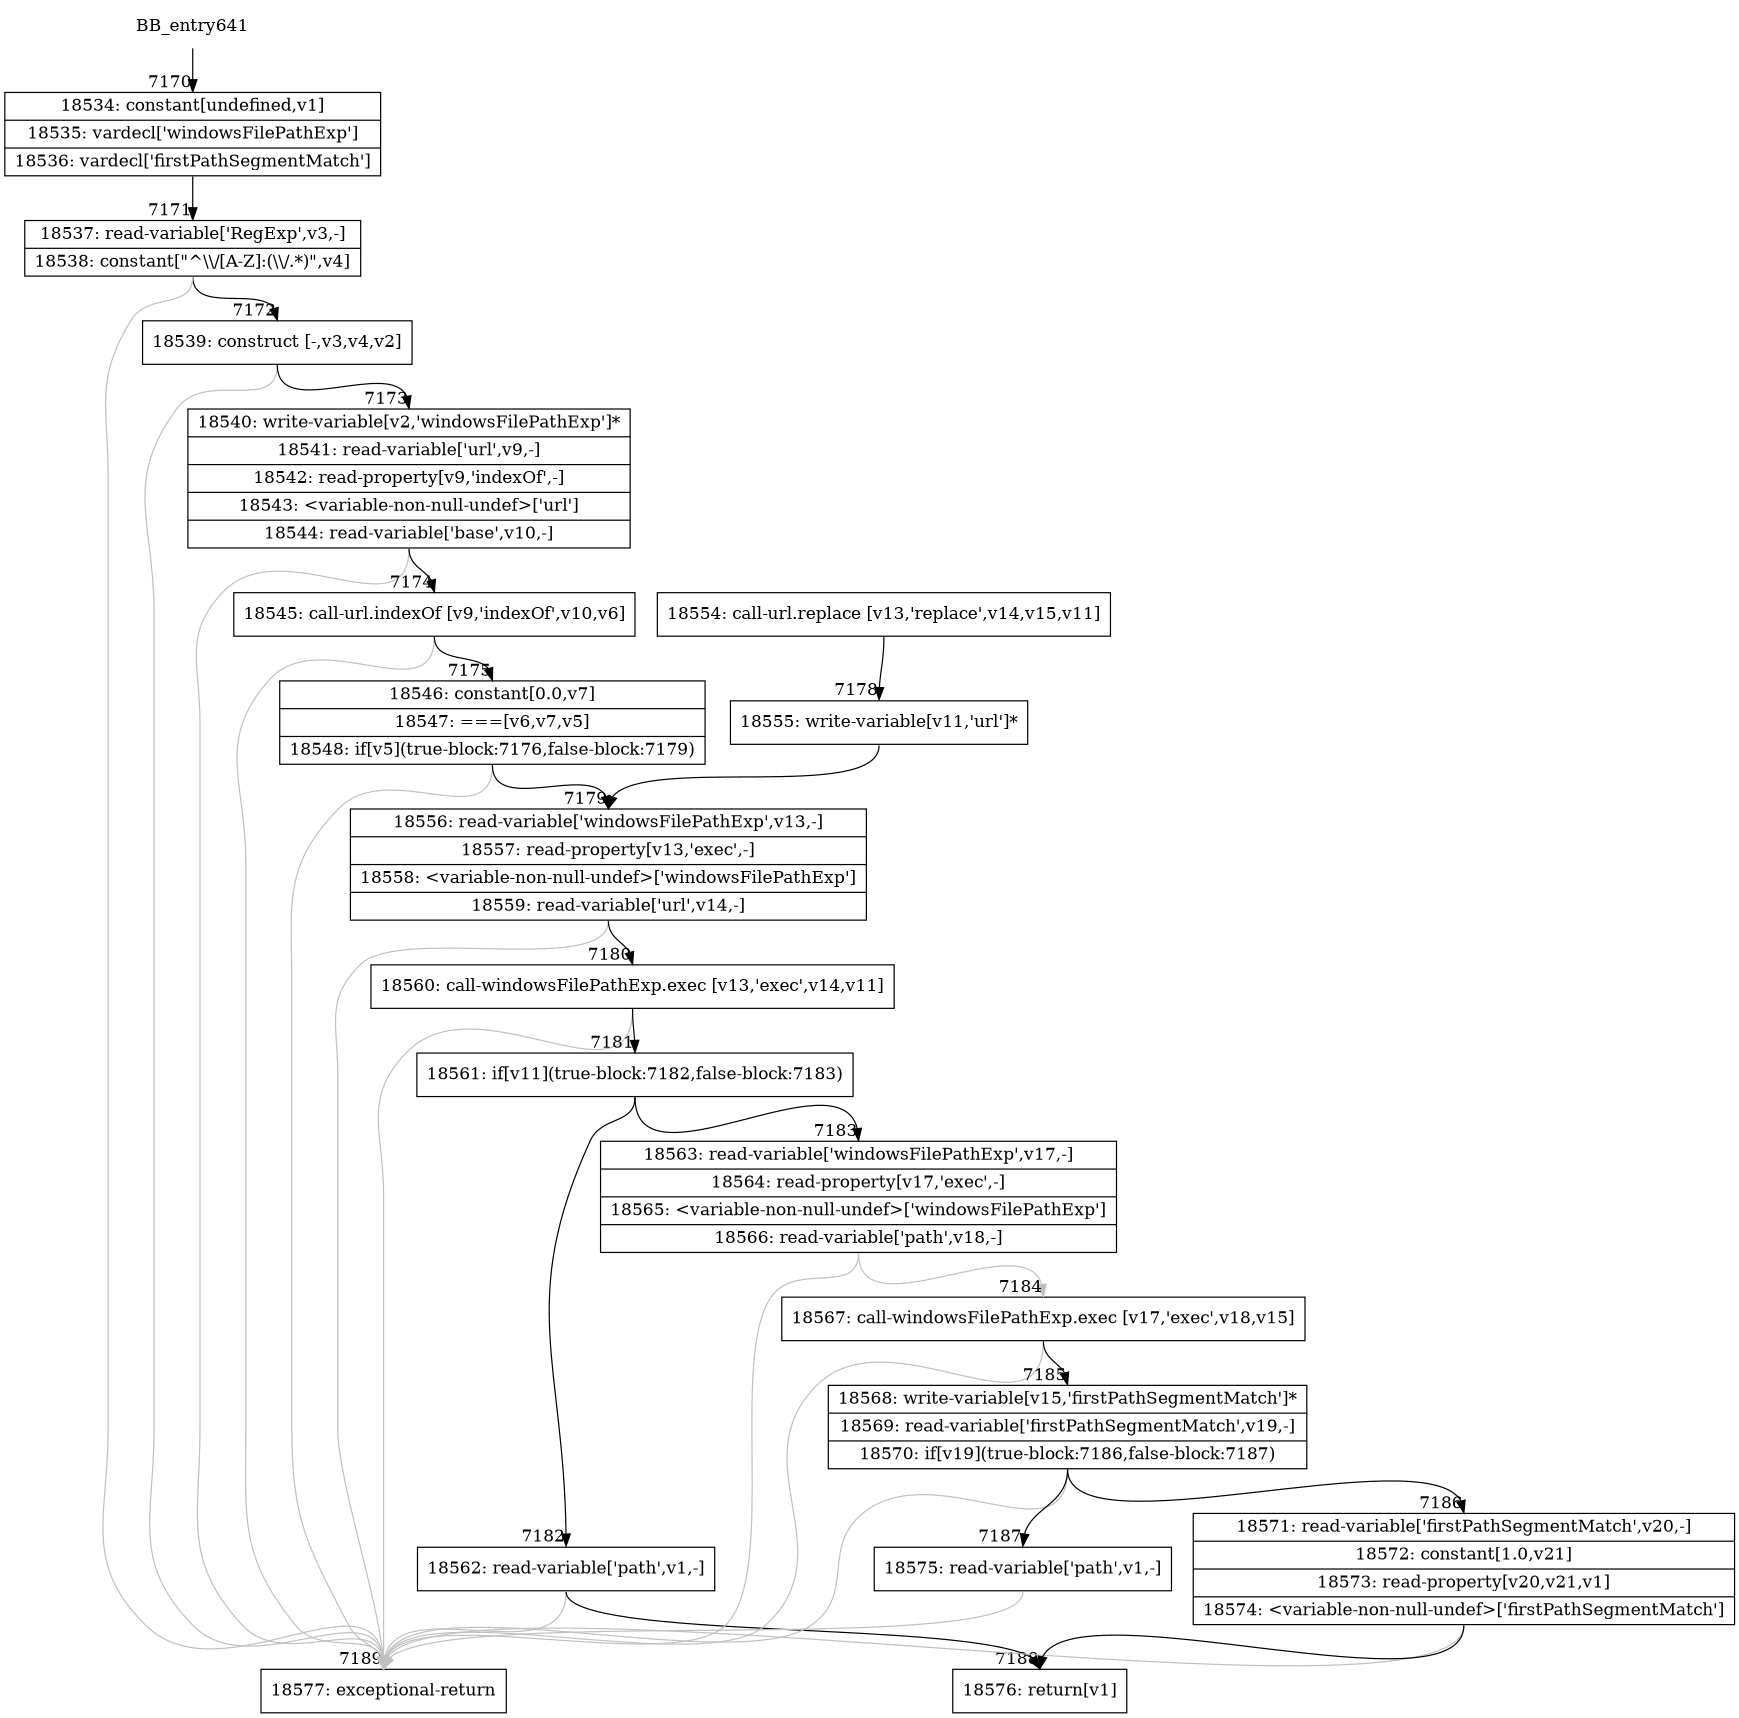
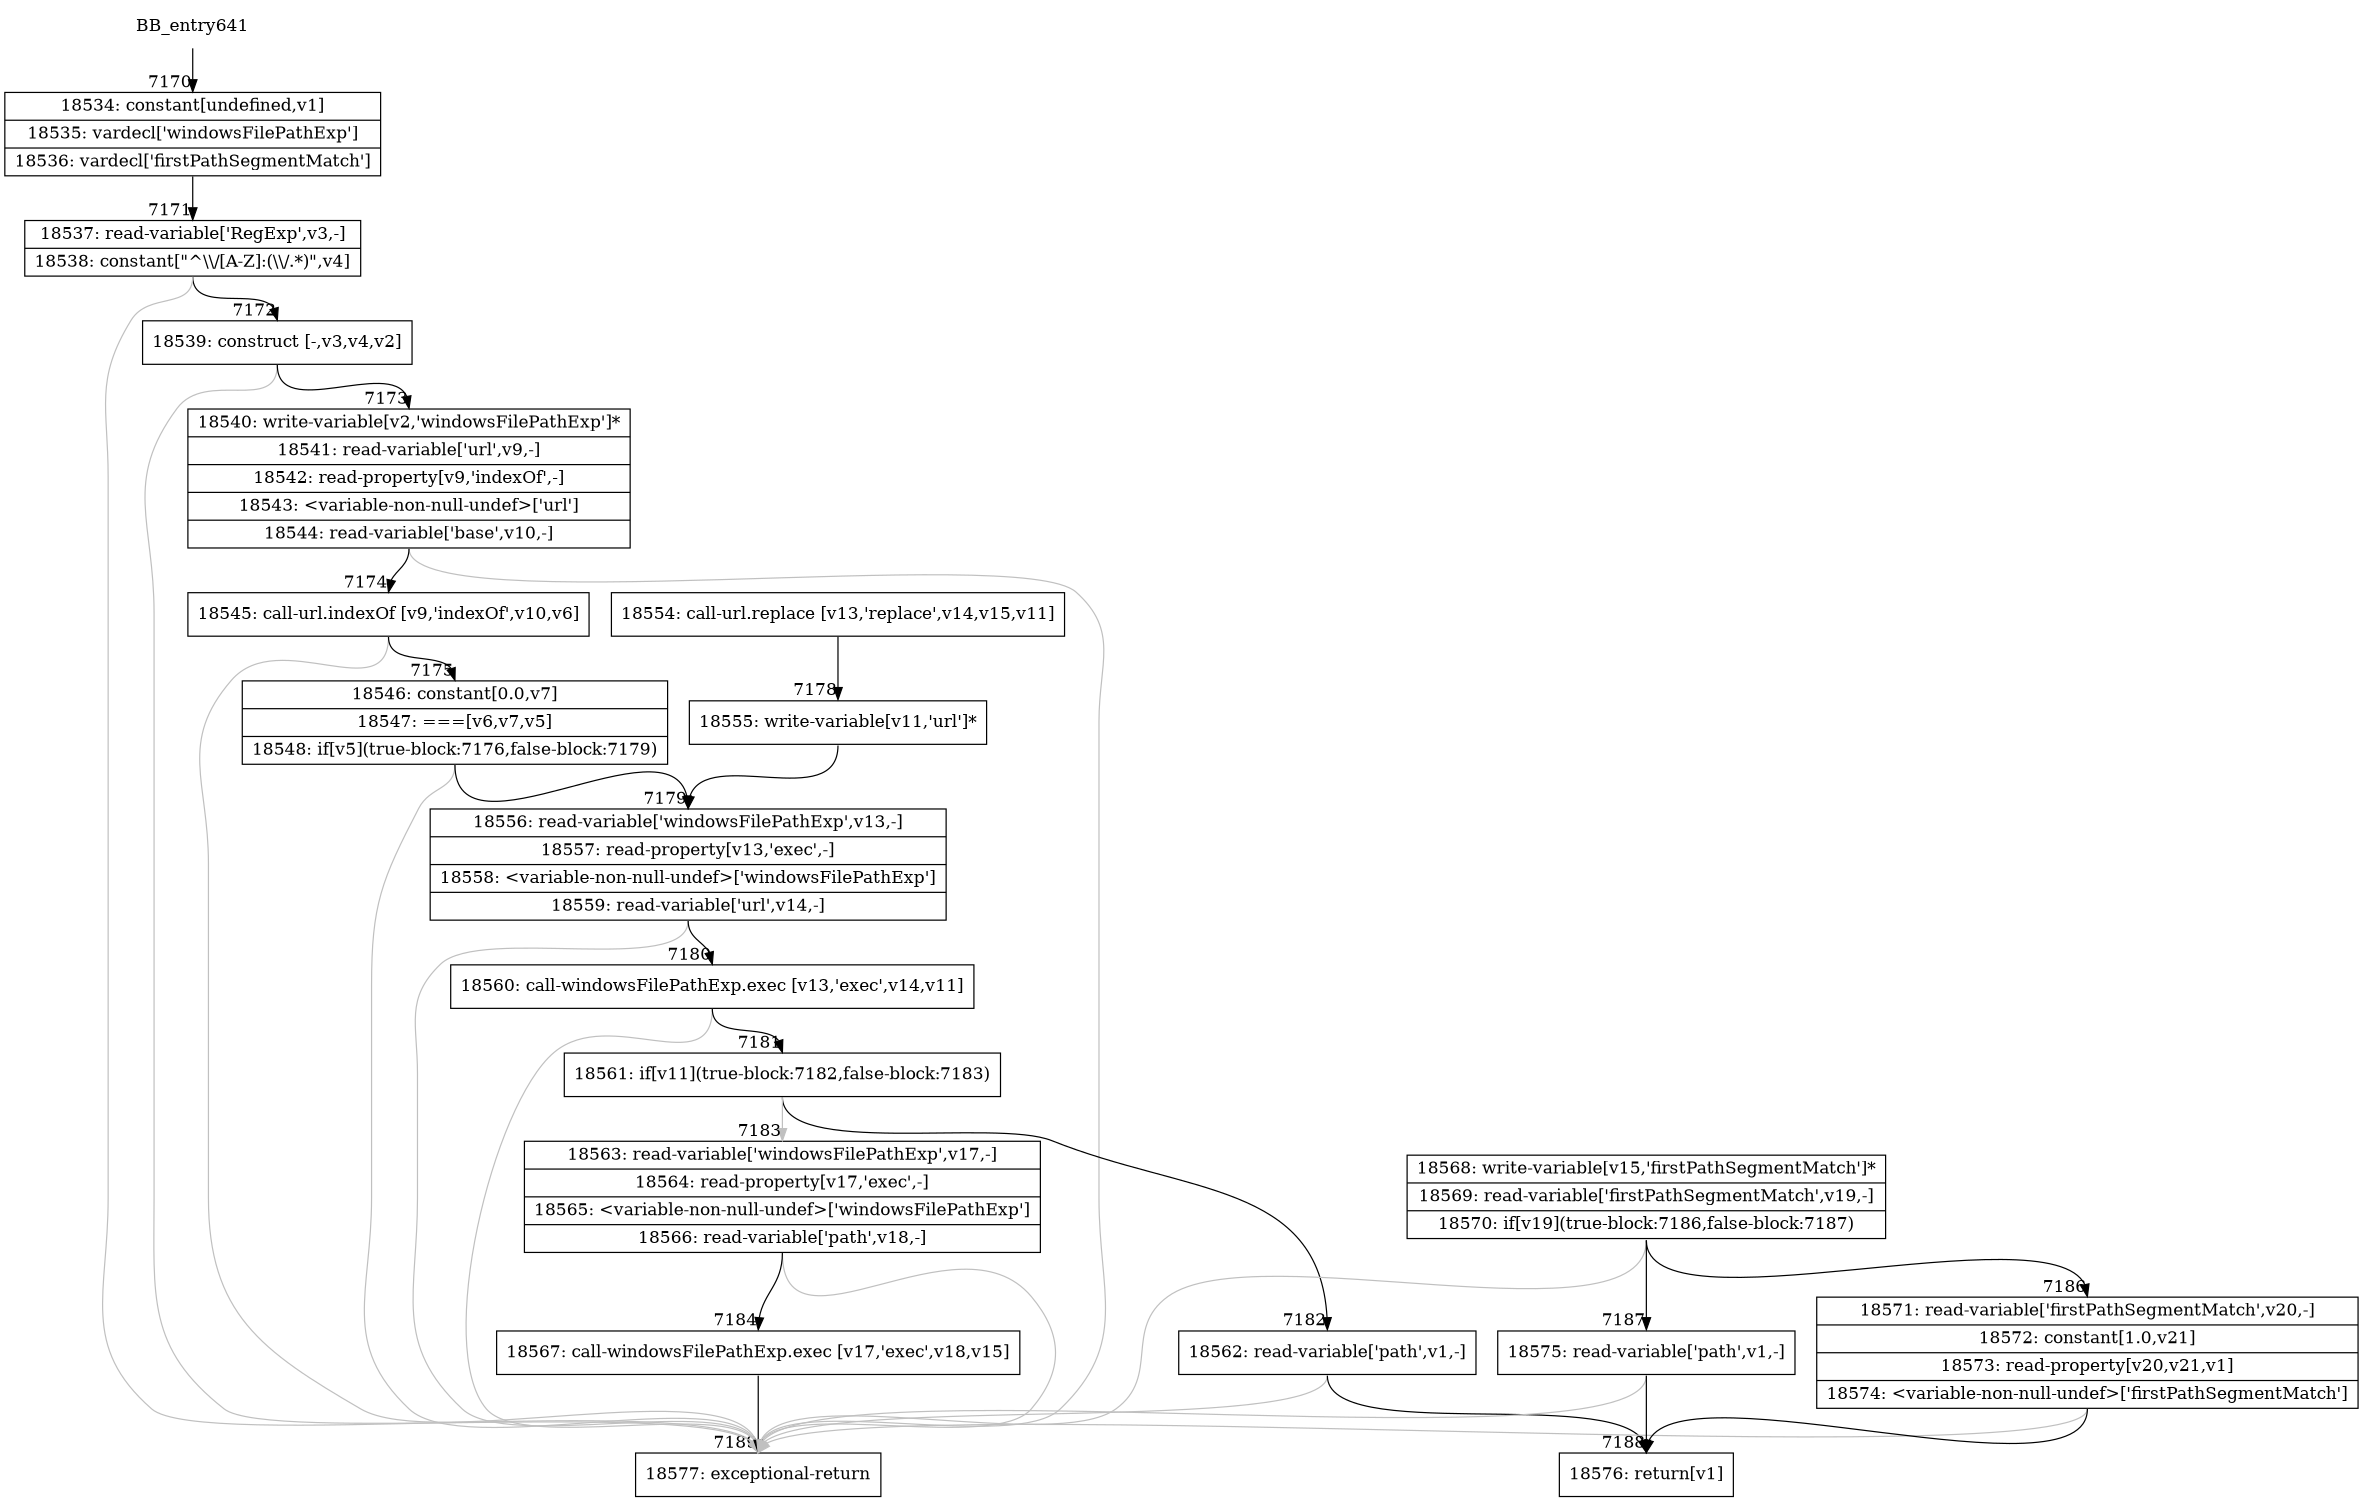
(741, 1120) -> (782, 1114)
(945, 1276) -> (773, 1286)
(1051, 1359) -> none
none -> (1646, 1408)
(796, 1570) -> (758, 1408)
